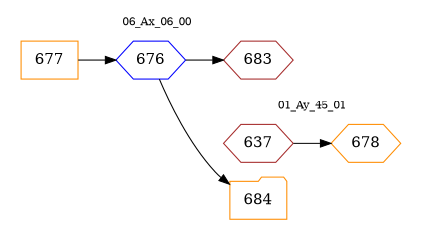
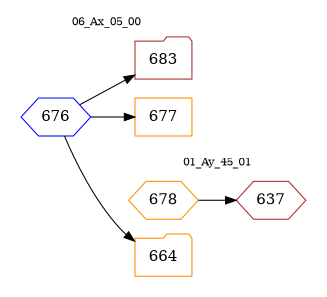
(157, 23) -> (107, 23)
(92, 60) -> (108, 117)
(258, 60) -> (163, 60)
(307, 143) -> (212, 200)
(258, 200) -> (163, 257)
